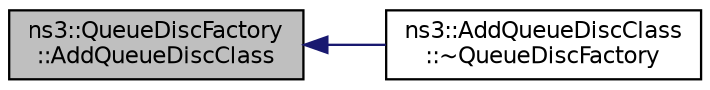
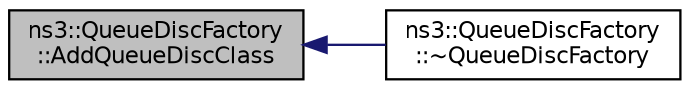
(544, 45) -> (533, 45)
